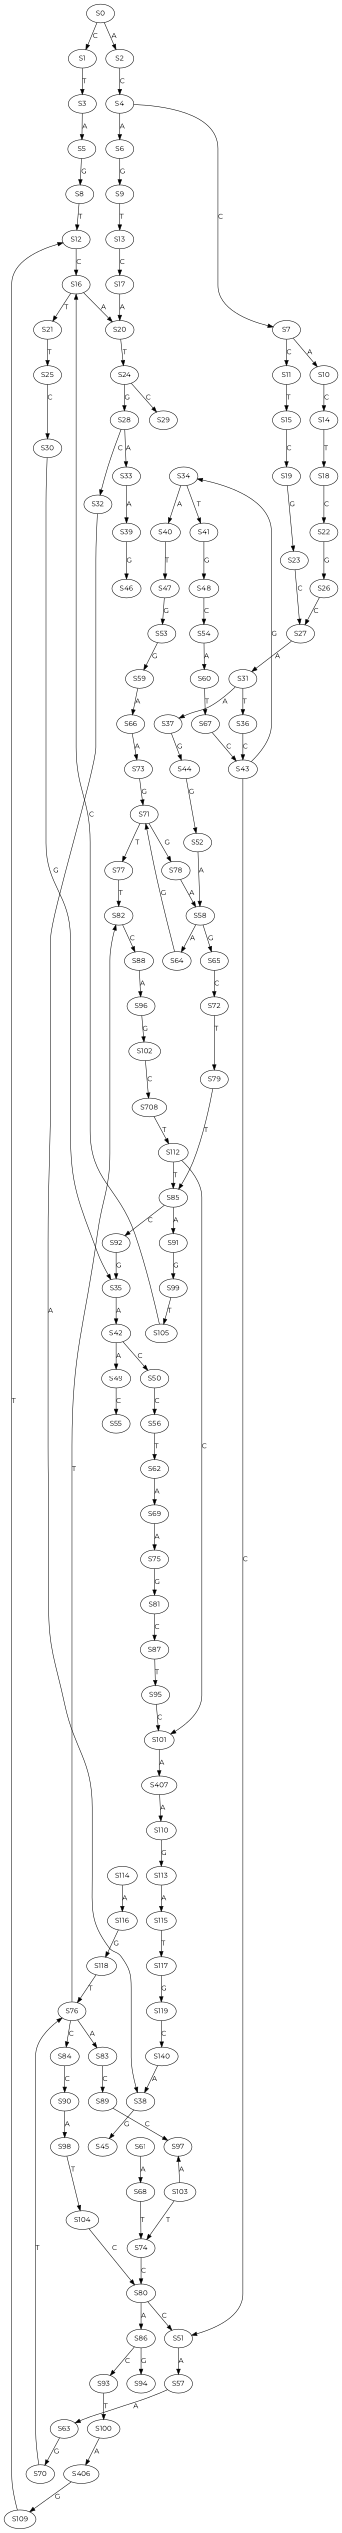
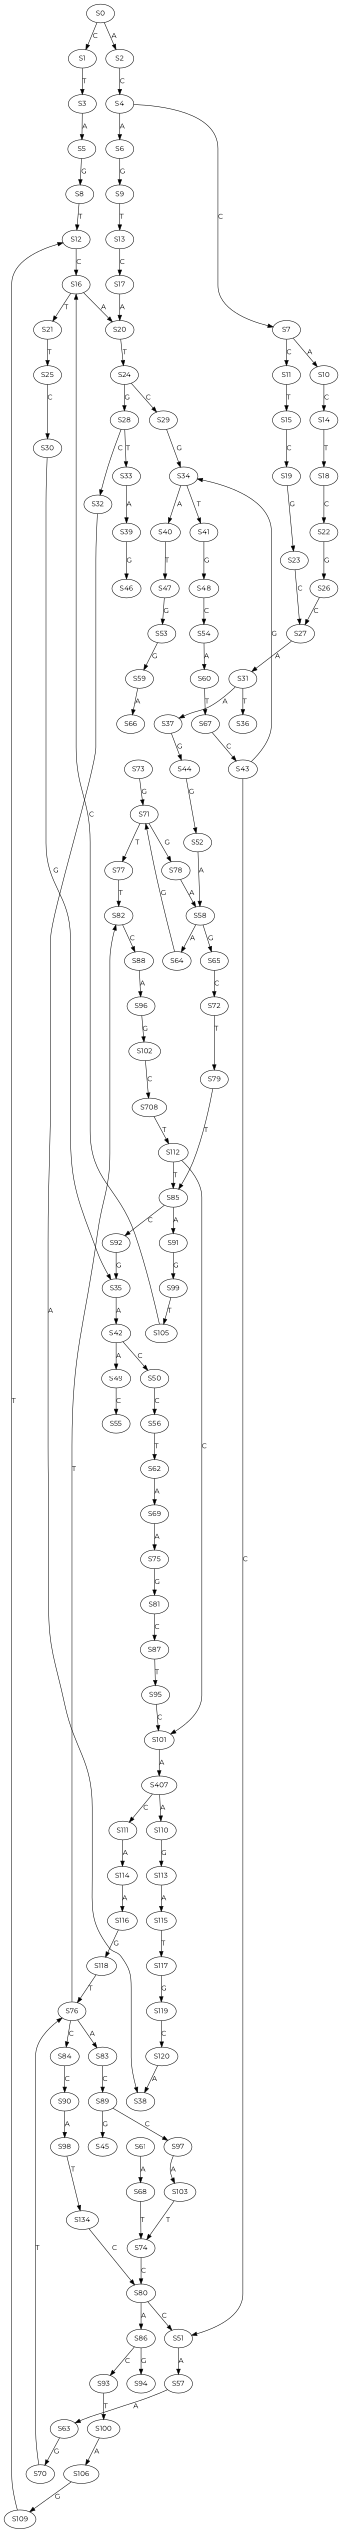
none -> (173, 446)
(128, 448) -> (128, 448)
(134, 744) -> none
(243, 744) -> none
none -> (123, 1831)
(162, 2056) -> (162, 2056)
(123, 2122) -> (103, 2122)
(179, 2172) -> (170, 2167)
(82, 2220) -> (82, 2220)
(81, 2474) -> (81, 2474)
